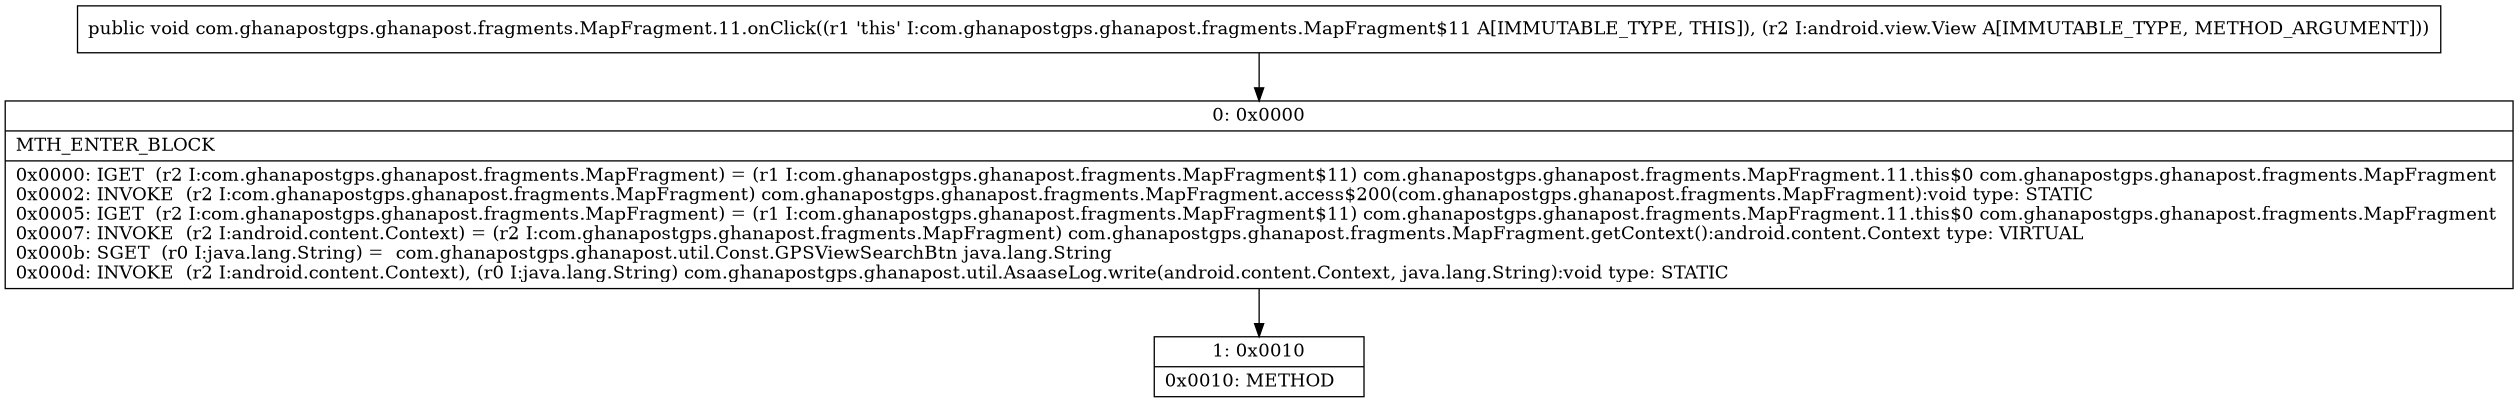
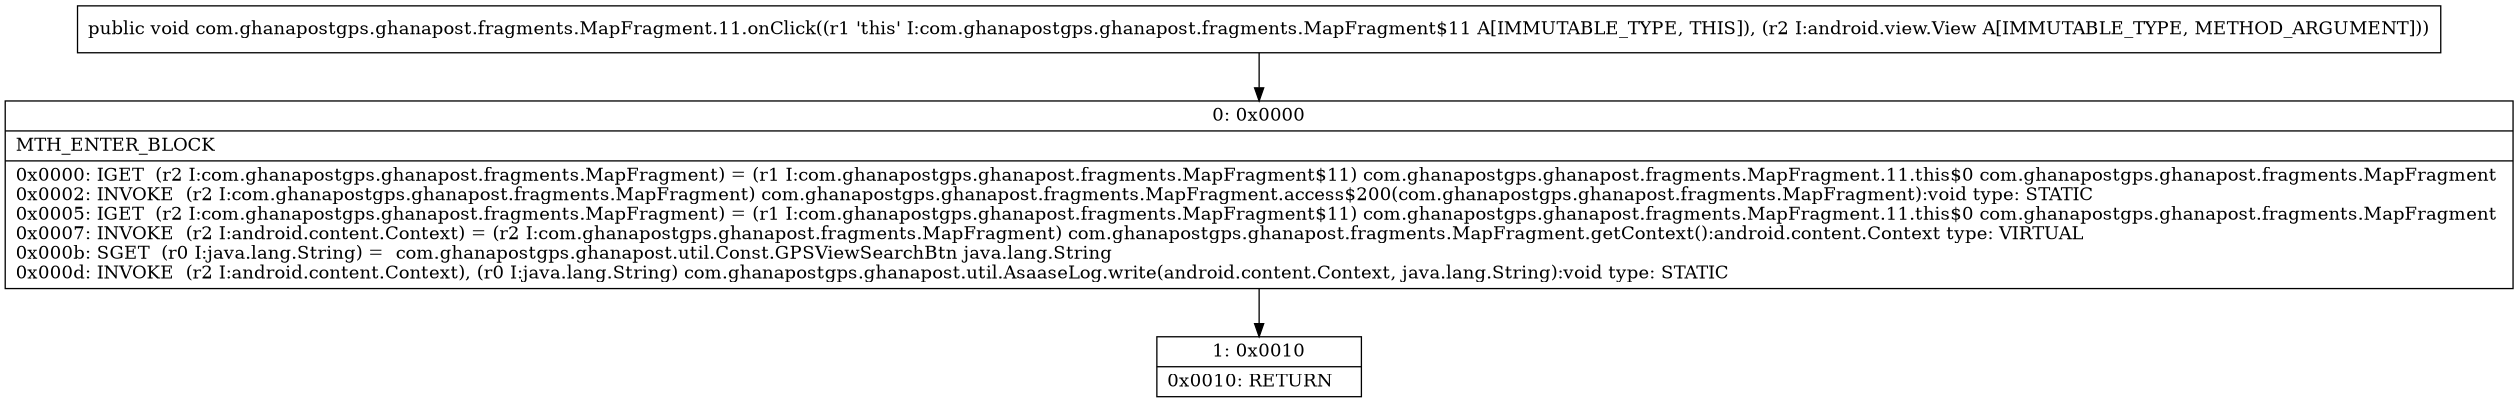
(1259, 381) -> (1259, 381)
